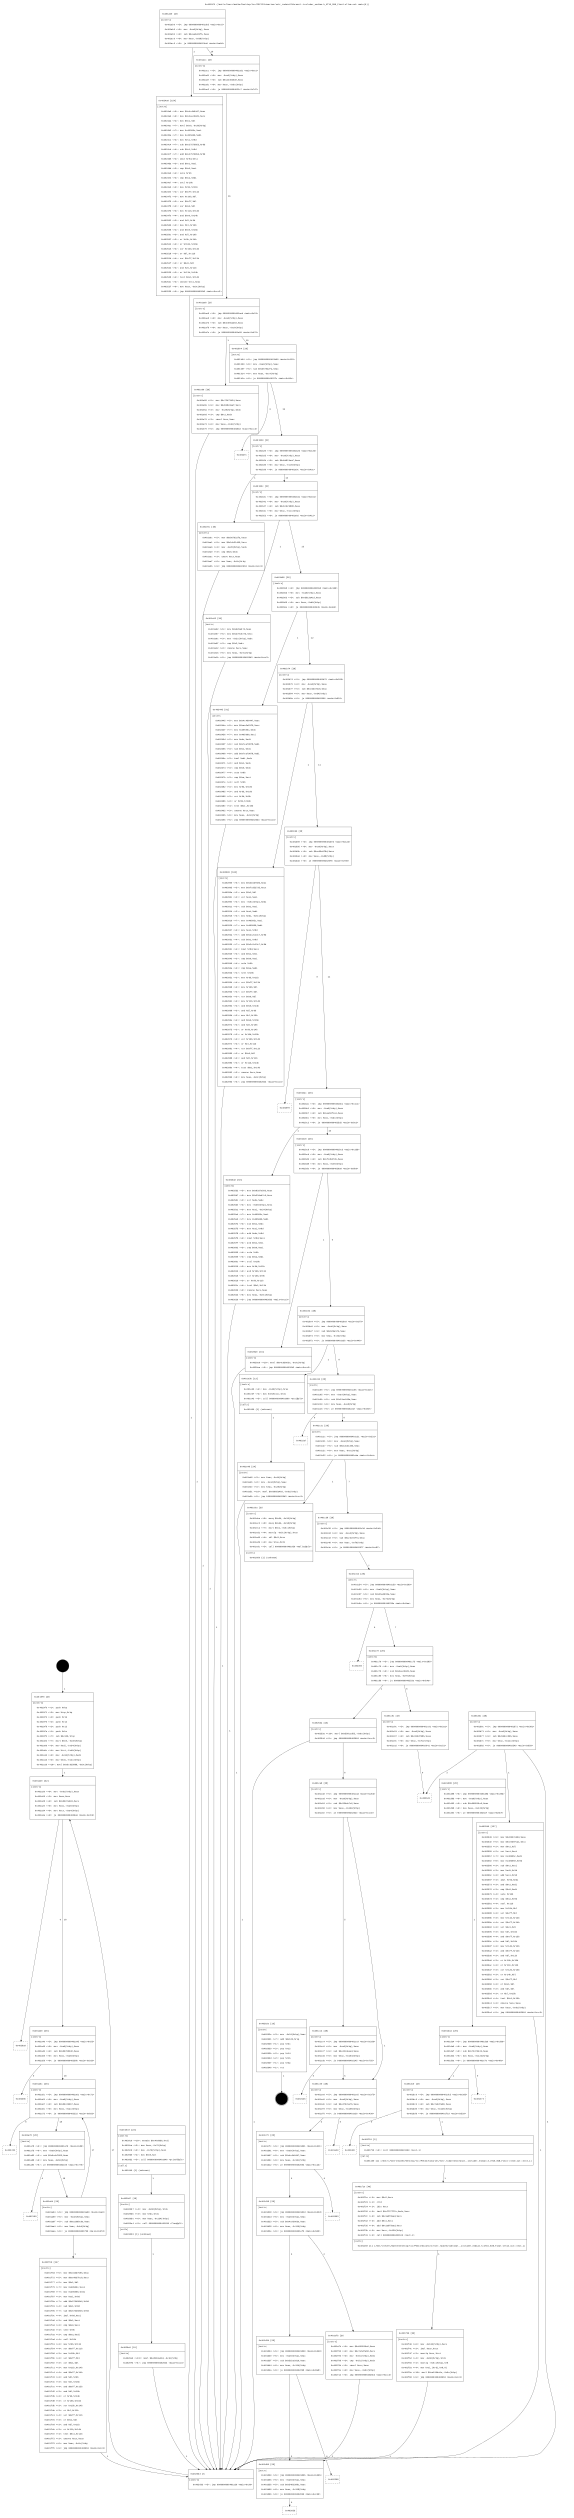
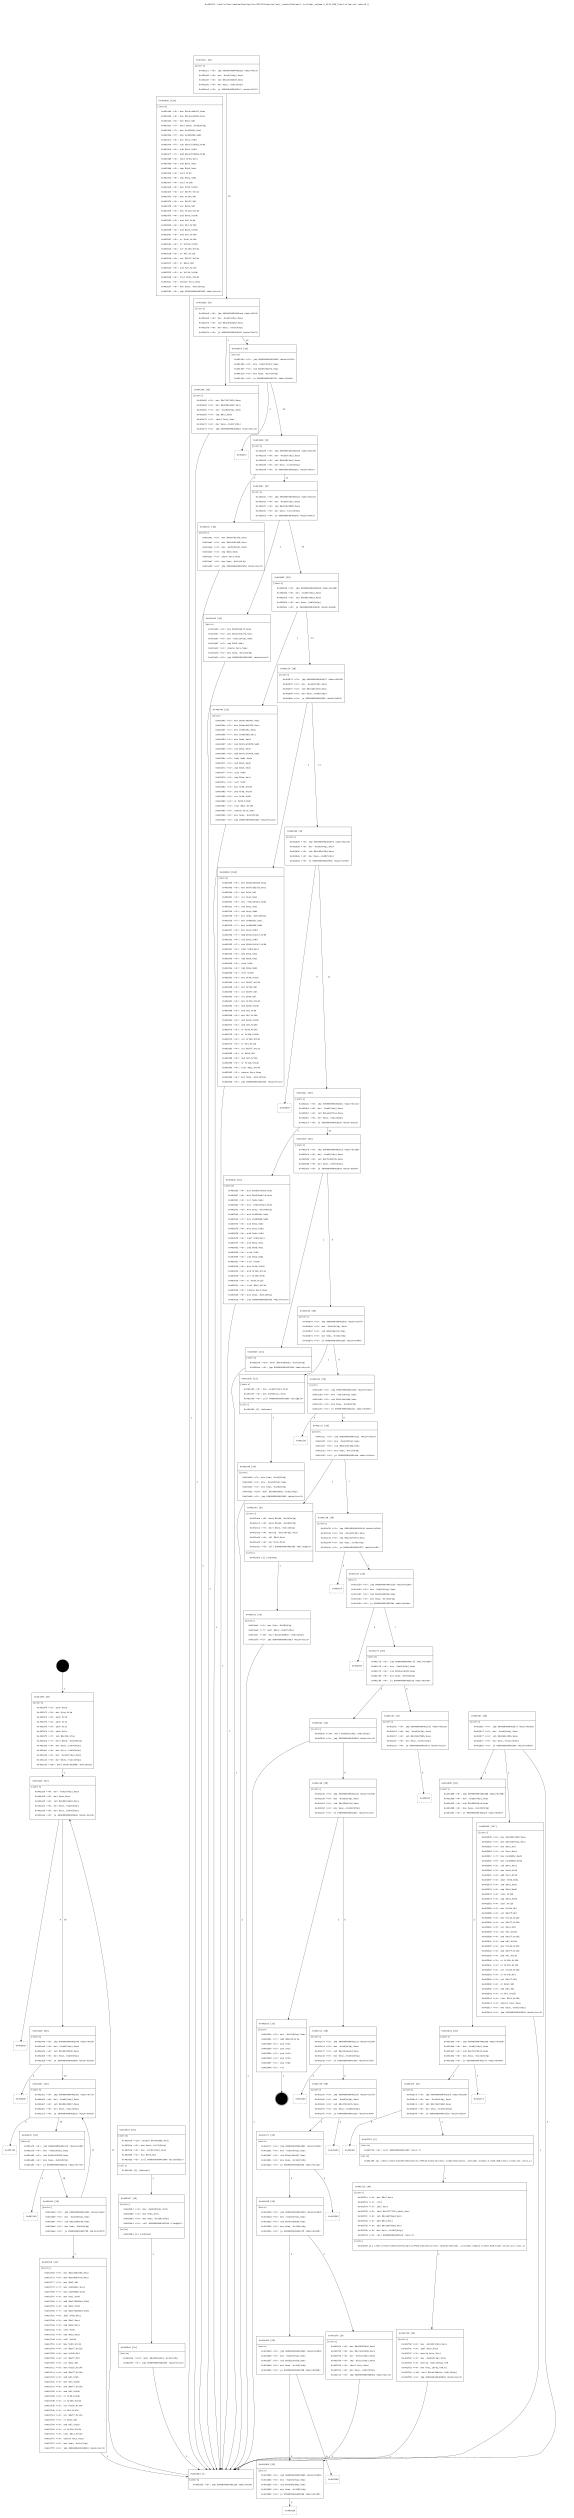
(193, 29) -> none
none -> (337, 1589)
none -> (277, 1627)
(450, 1769) -> (488, 1764)
(370, 1948) -> (313, 1918)
